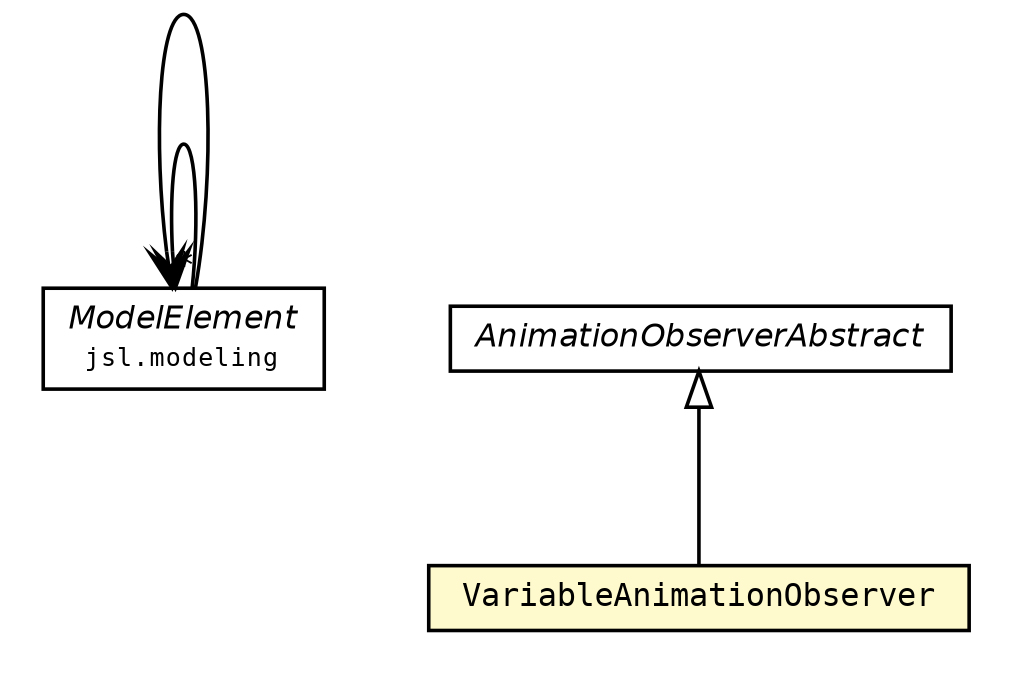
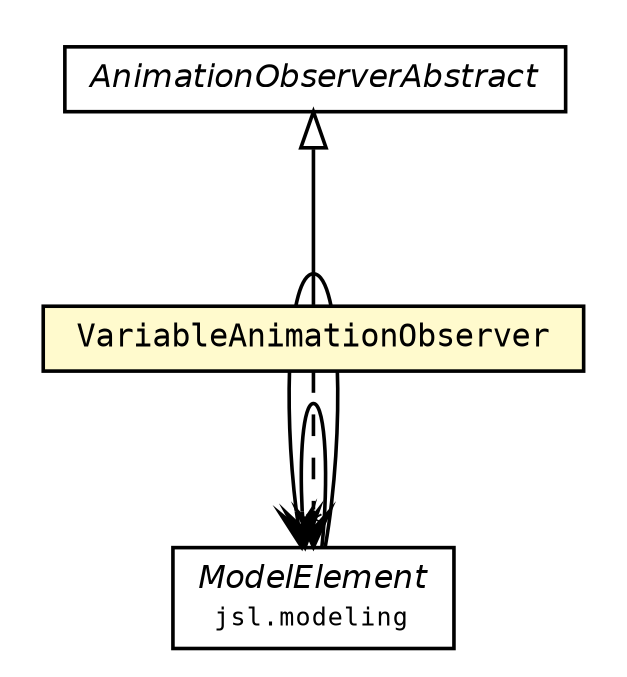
none -> (313, 440)
